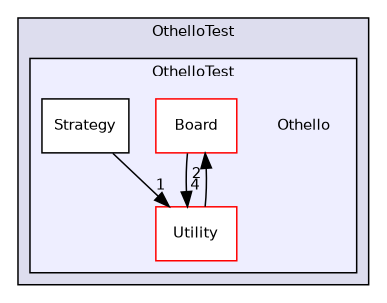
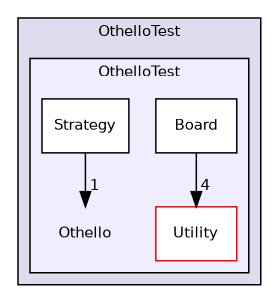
(196, 126) -> (196, 126)
(136, 175) -> (85, 172)
(206, 188) -> none
